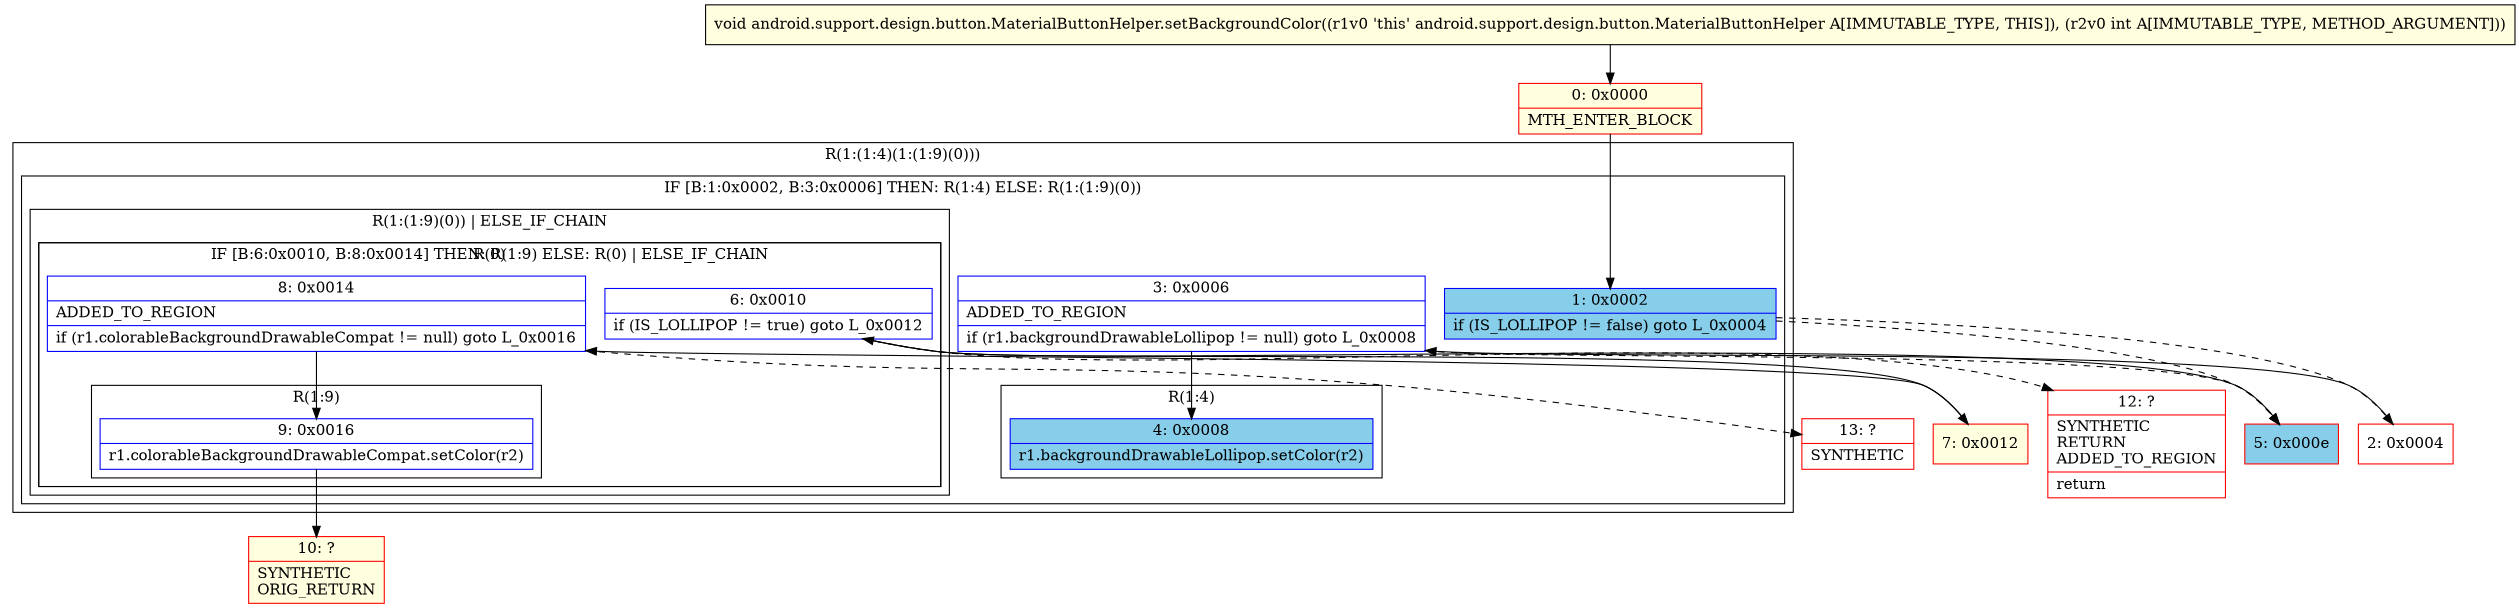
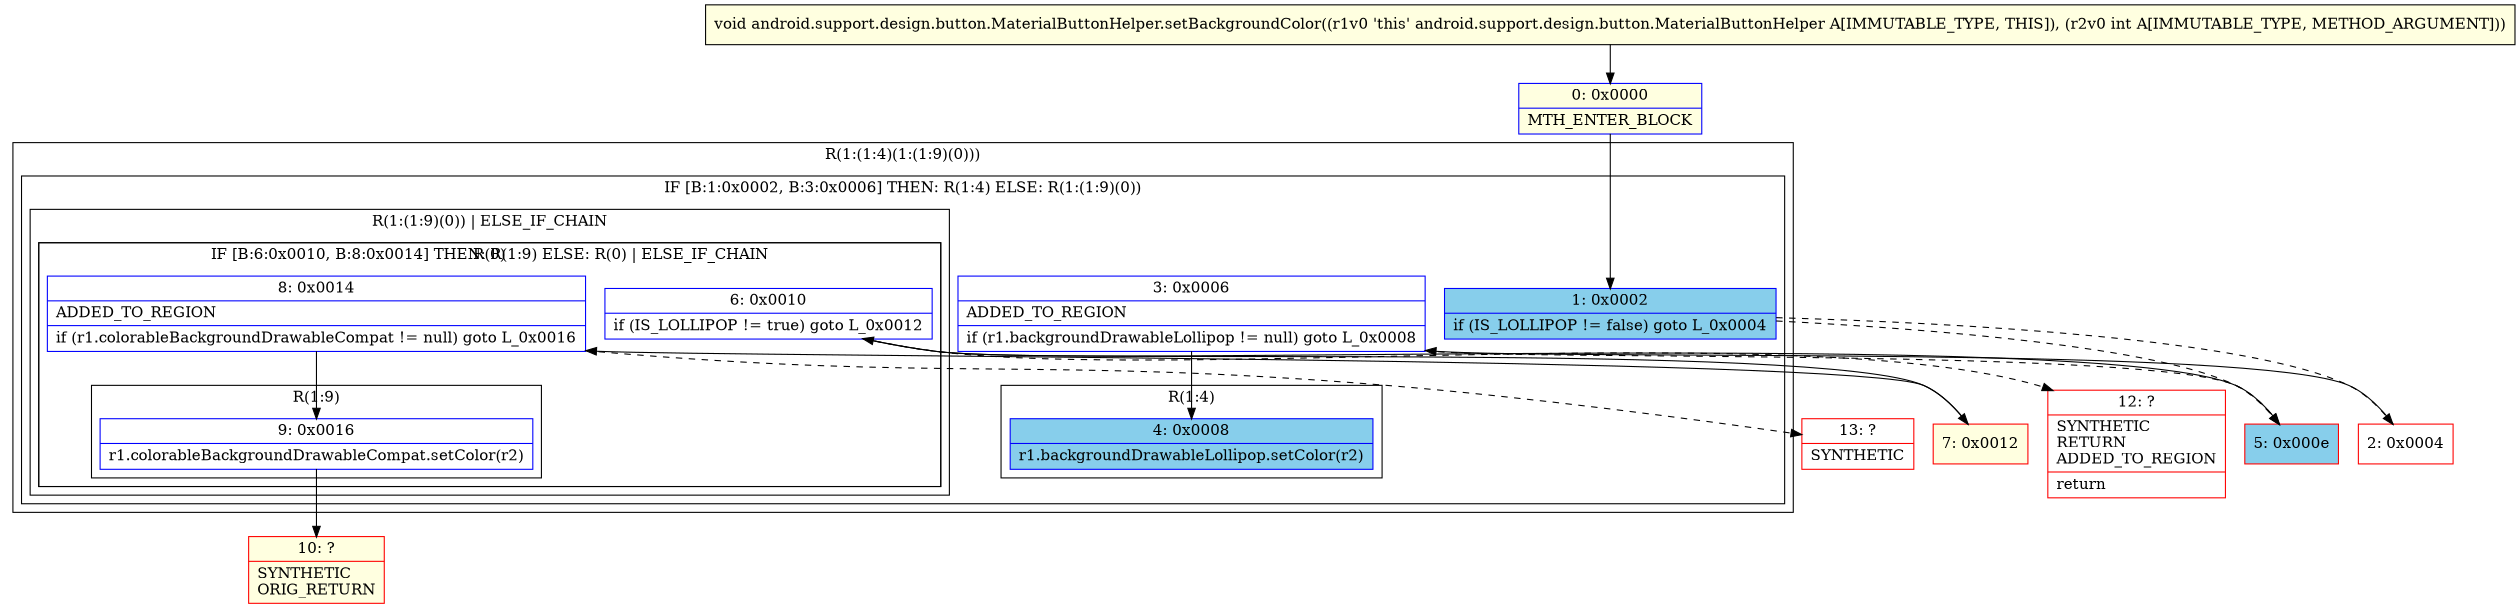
(1610, 109) -> (1610, 109)
